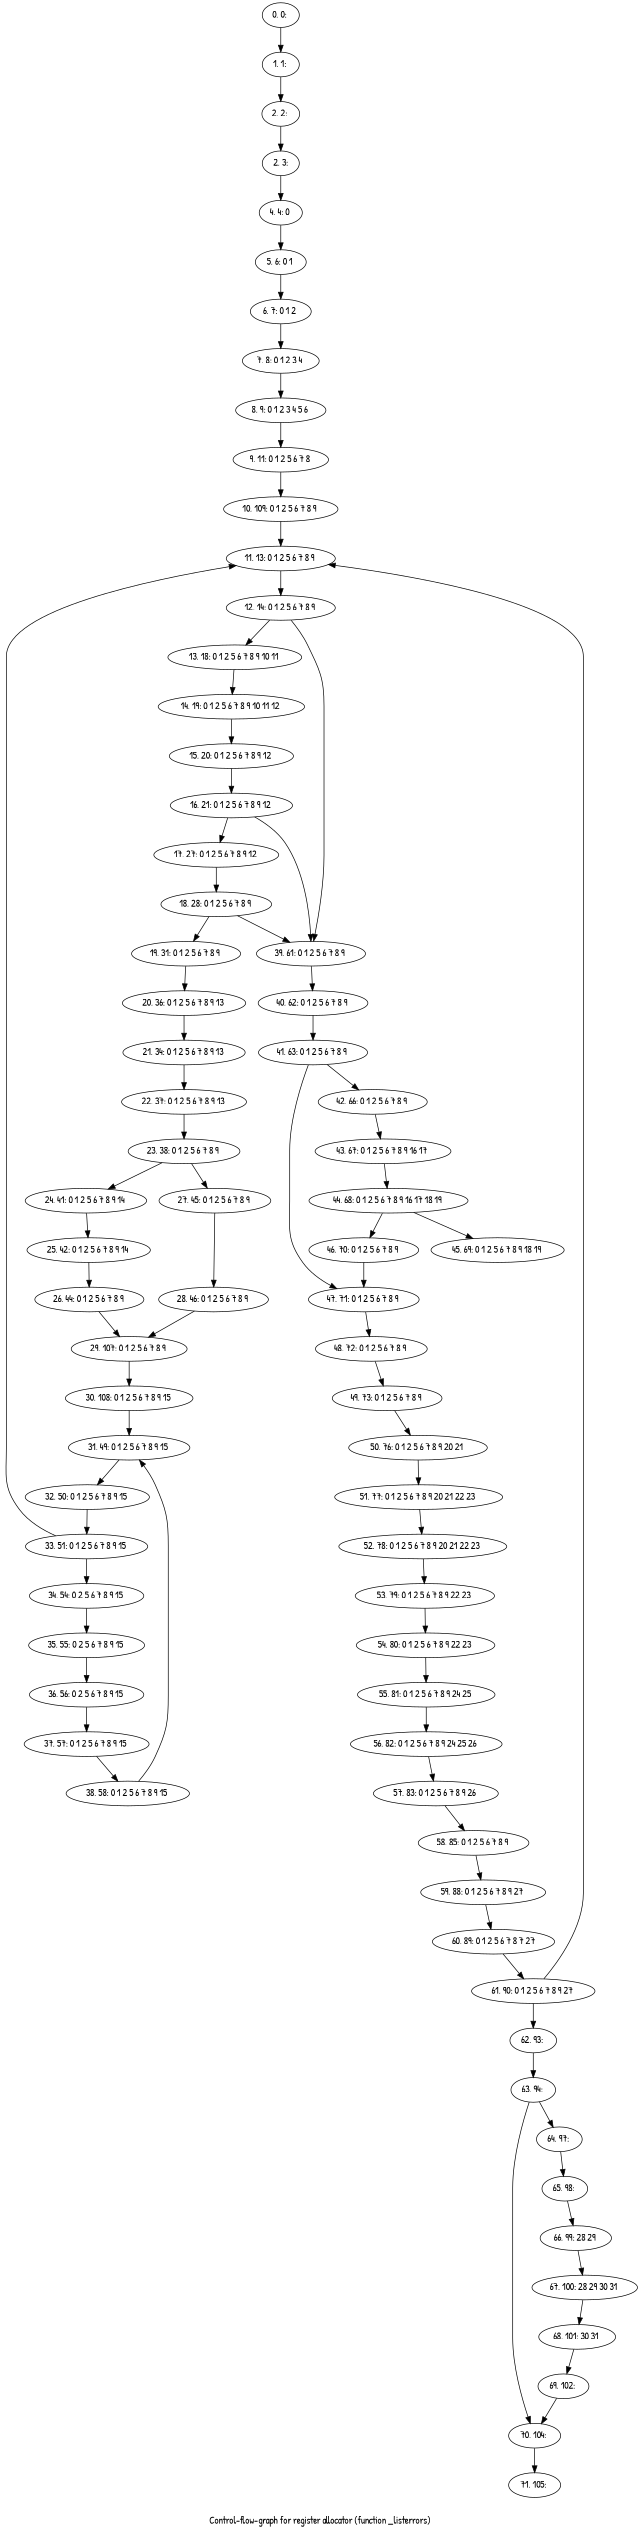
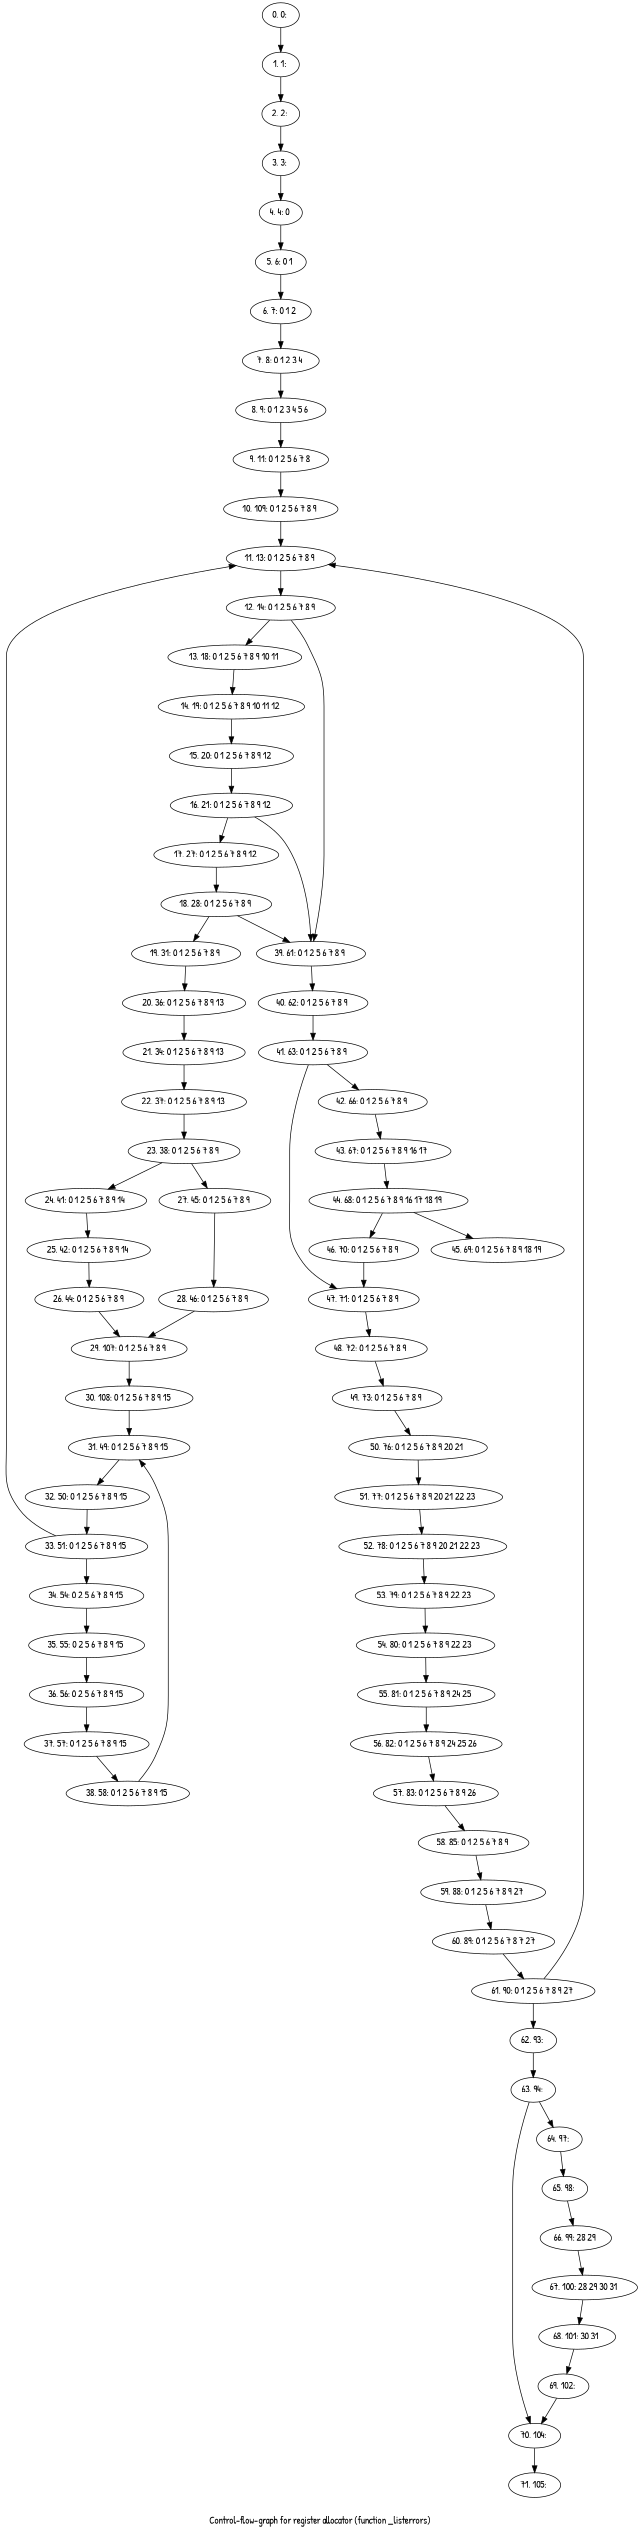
(281, 163) -> (281, 163)
